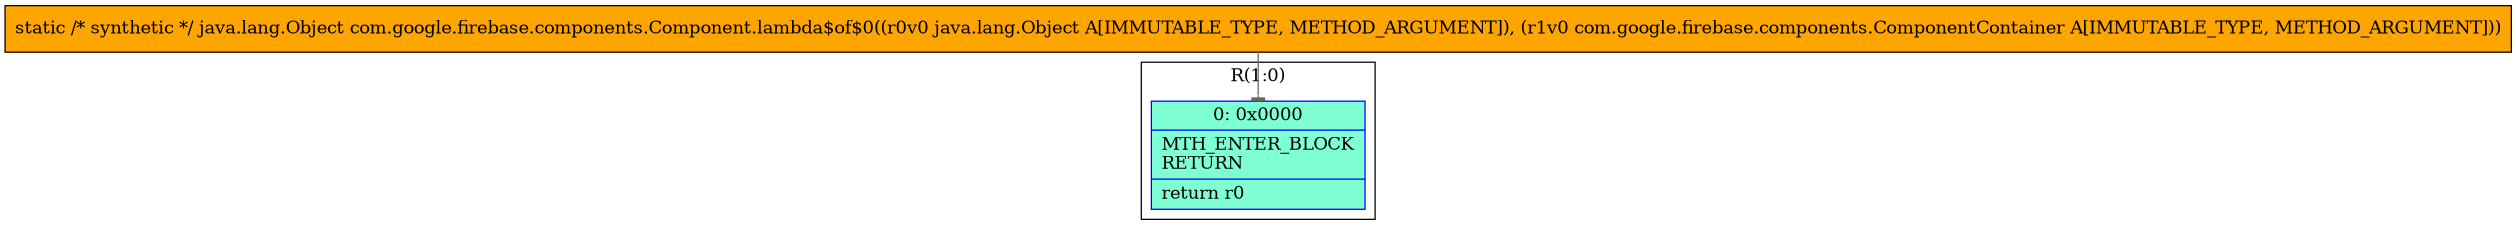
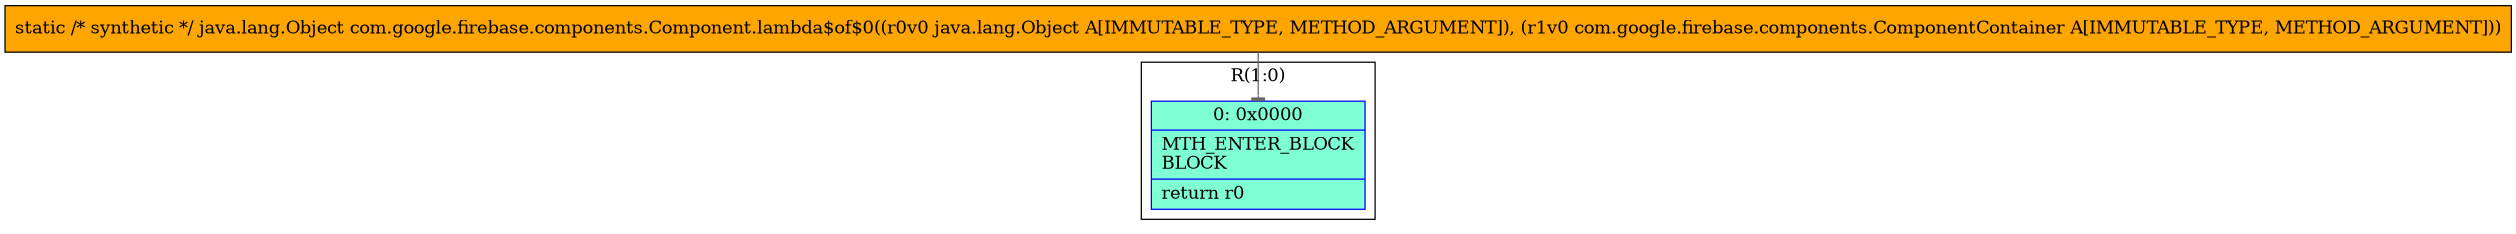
(1202, 163) -> (1194, 163)
